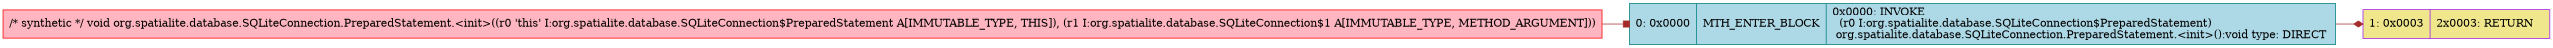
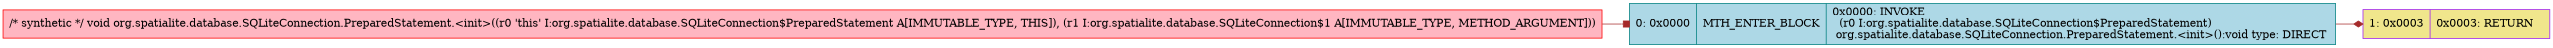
(2490, 24) -> (2490, 24)
